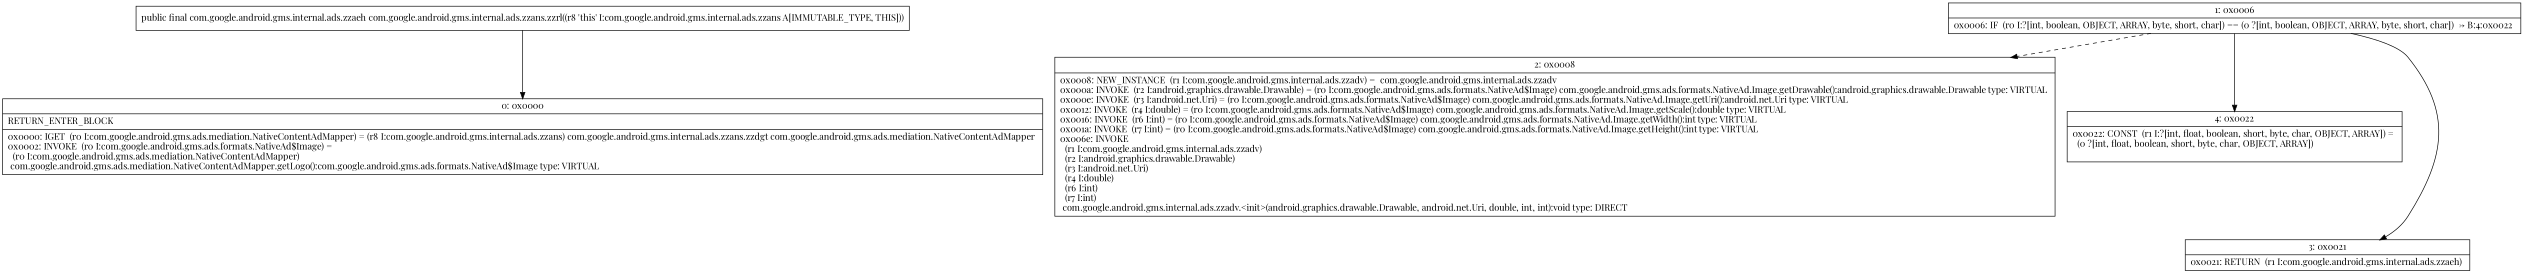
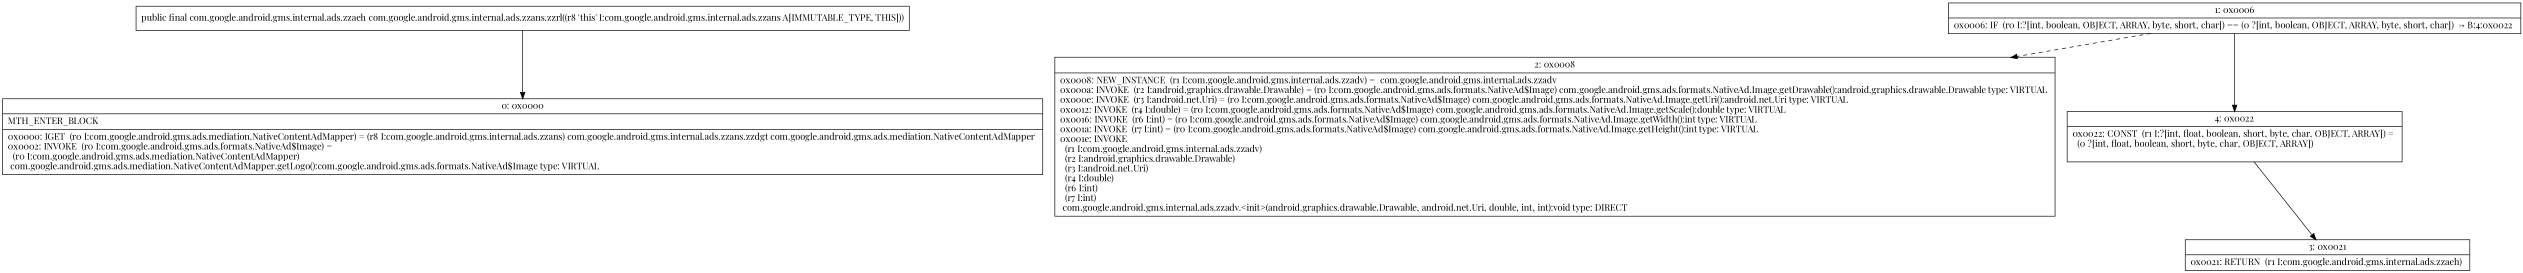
(2438, 120) -> (2283, 198)
(61, 121) -> (53, 121)
(1097, 139) -> (1096, 139)
